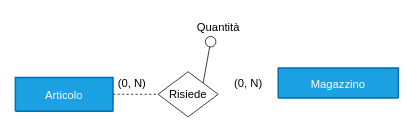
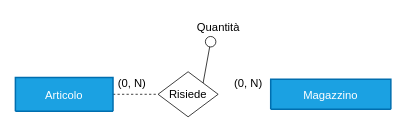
(338, 83) -> (330, 94)
